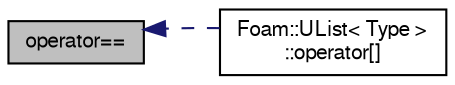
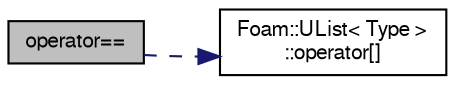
(193, 28) -> (171, 56)
